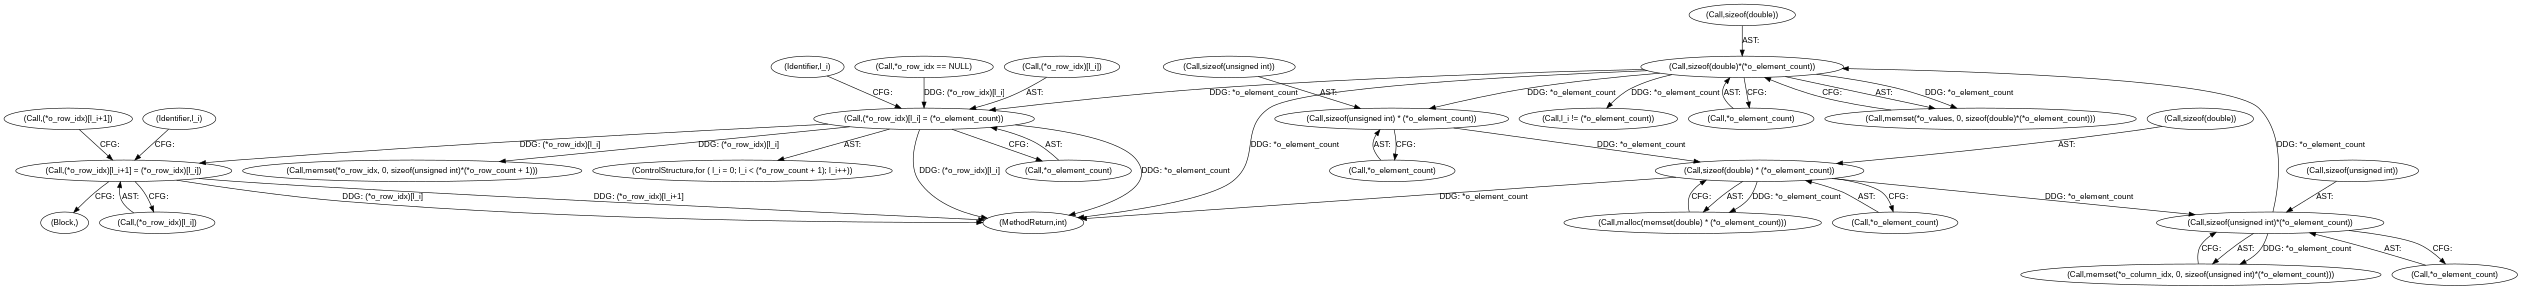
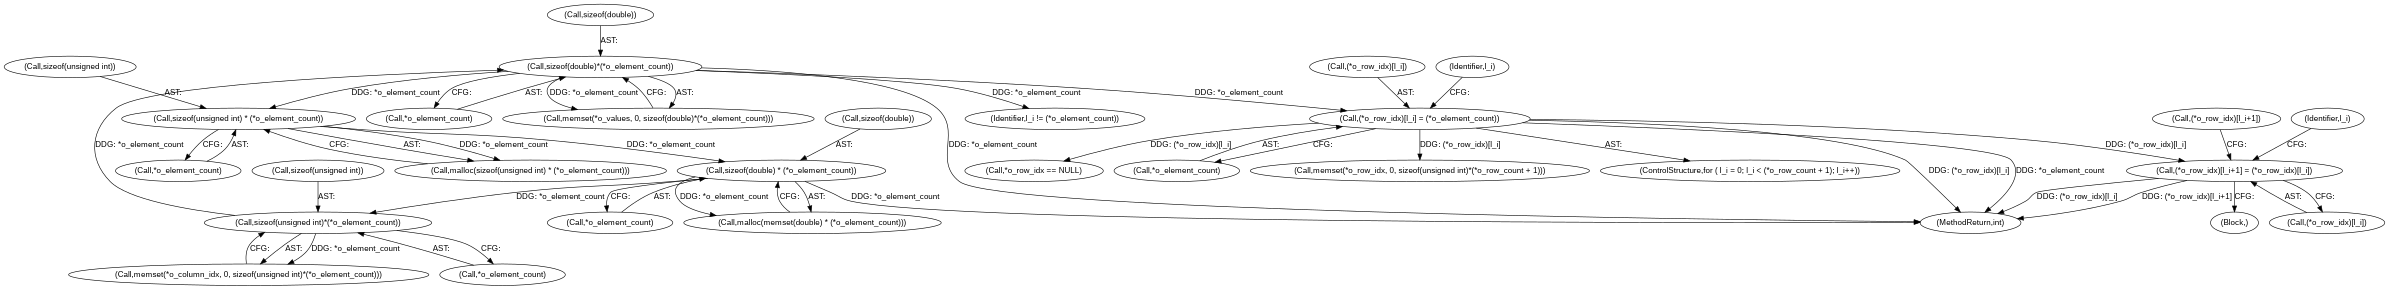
(924, 90) -> (1193, 134)
(1598, 119) -> (1055, 119)
none -> (531, 171)
